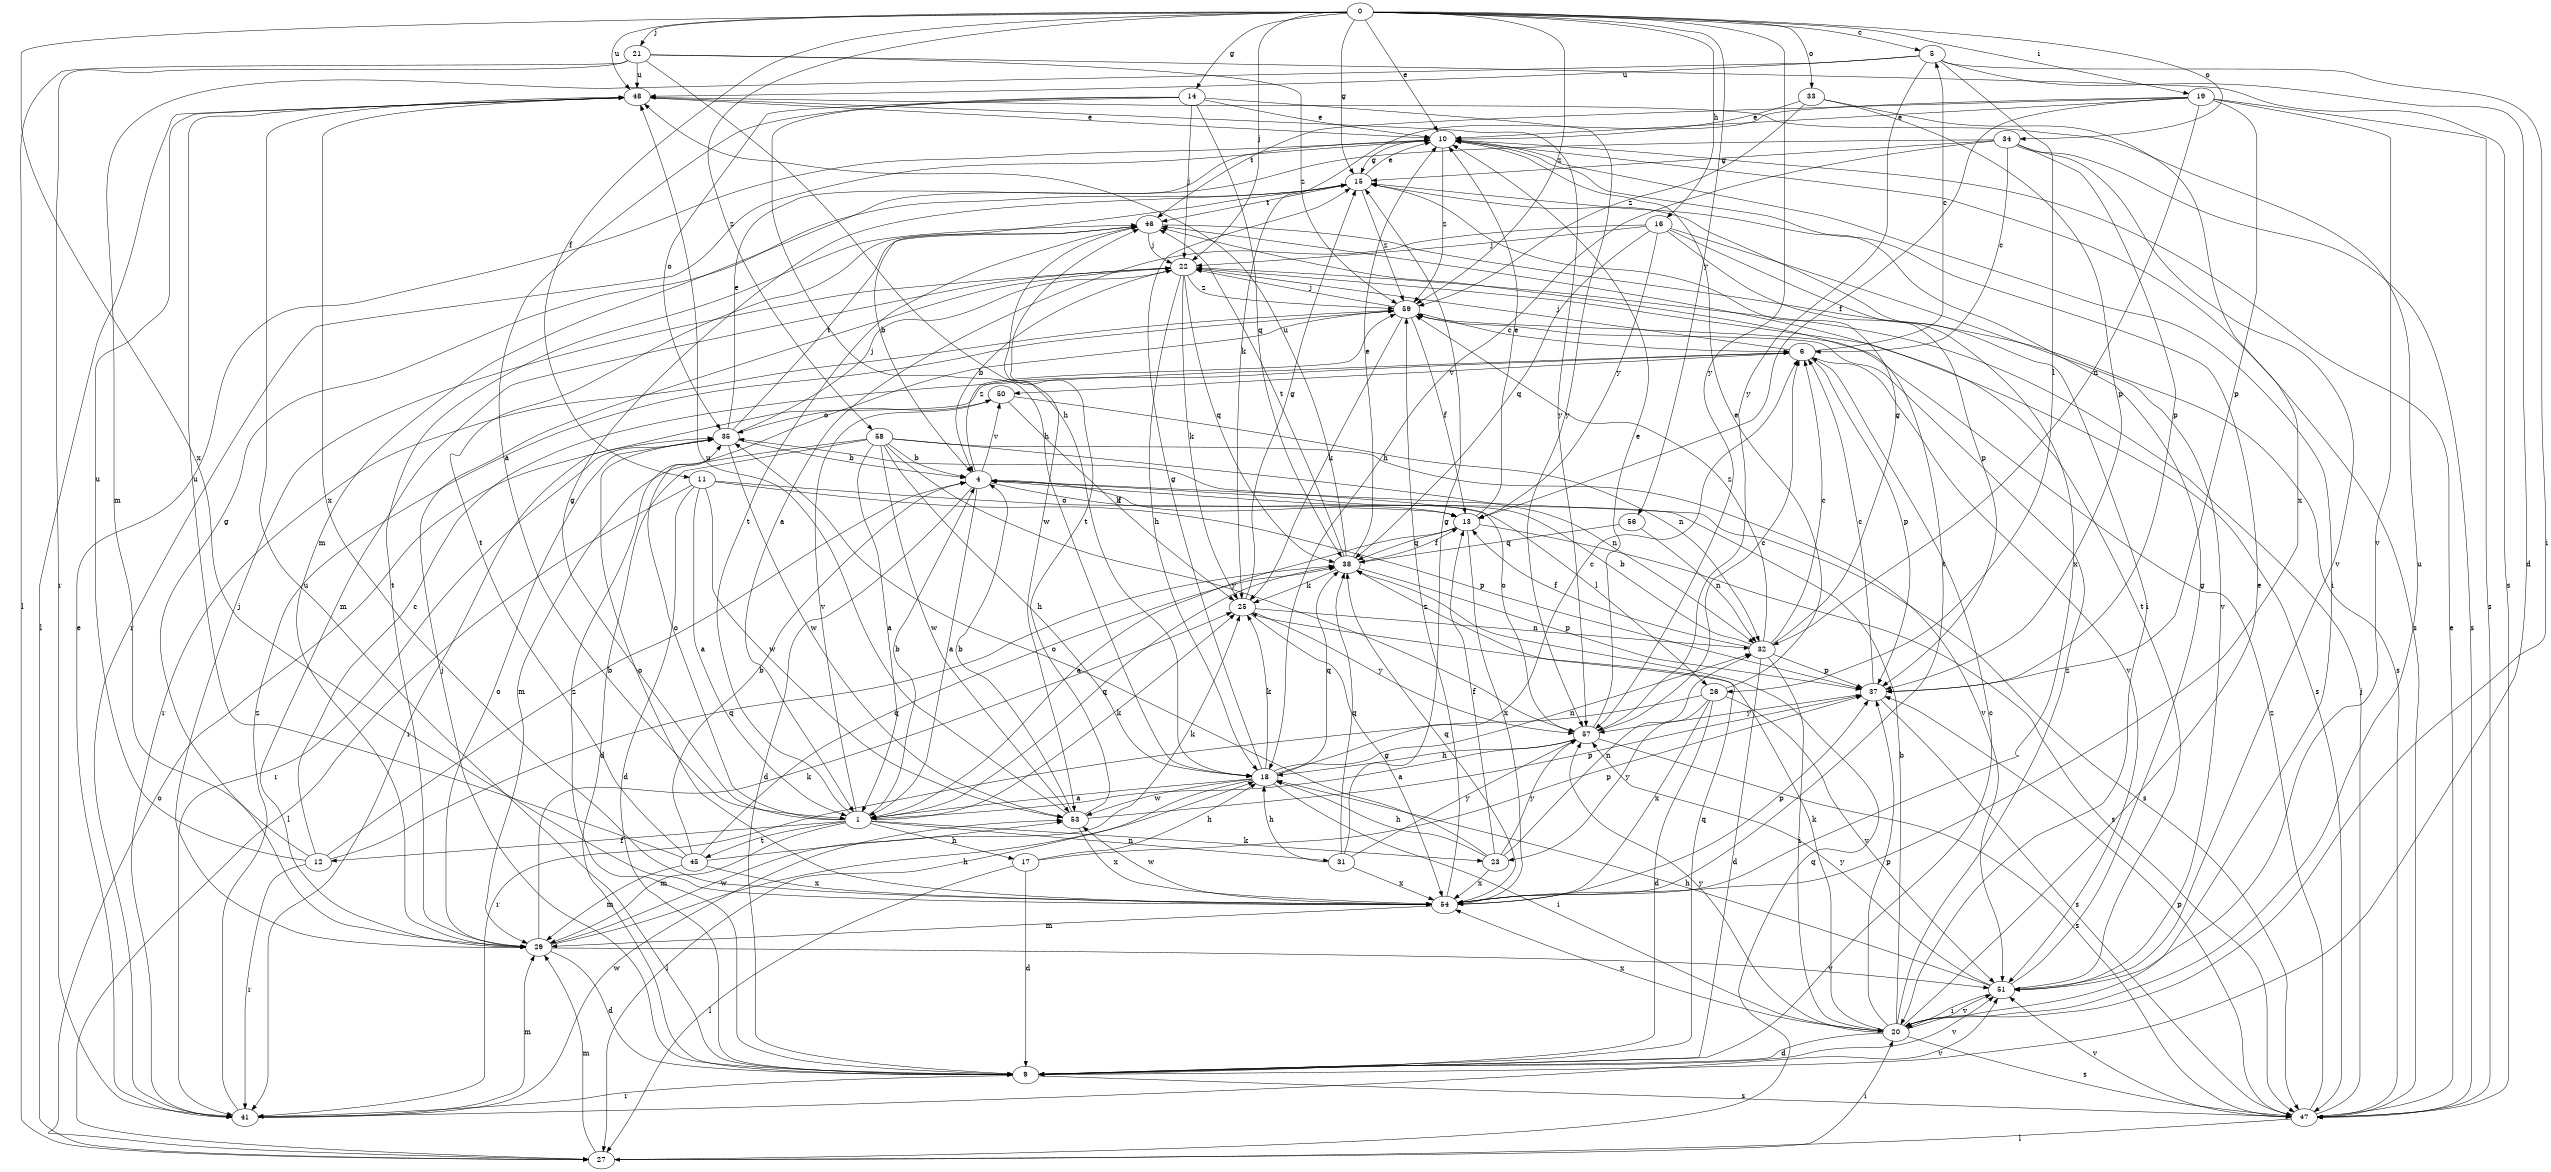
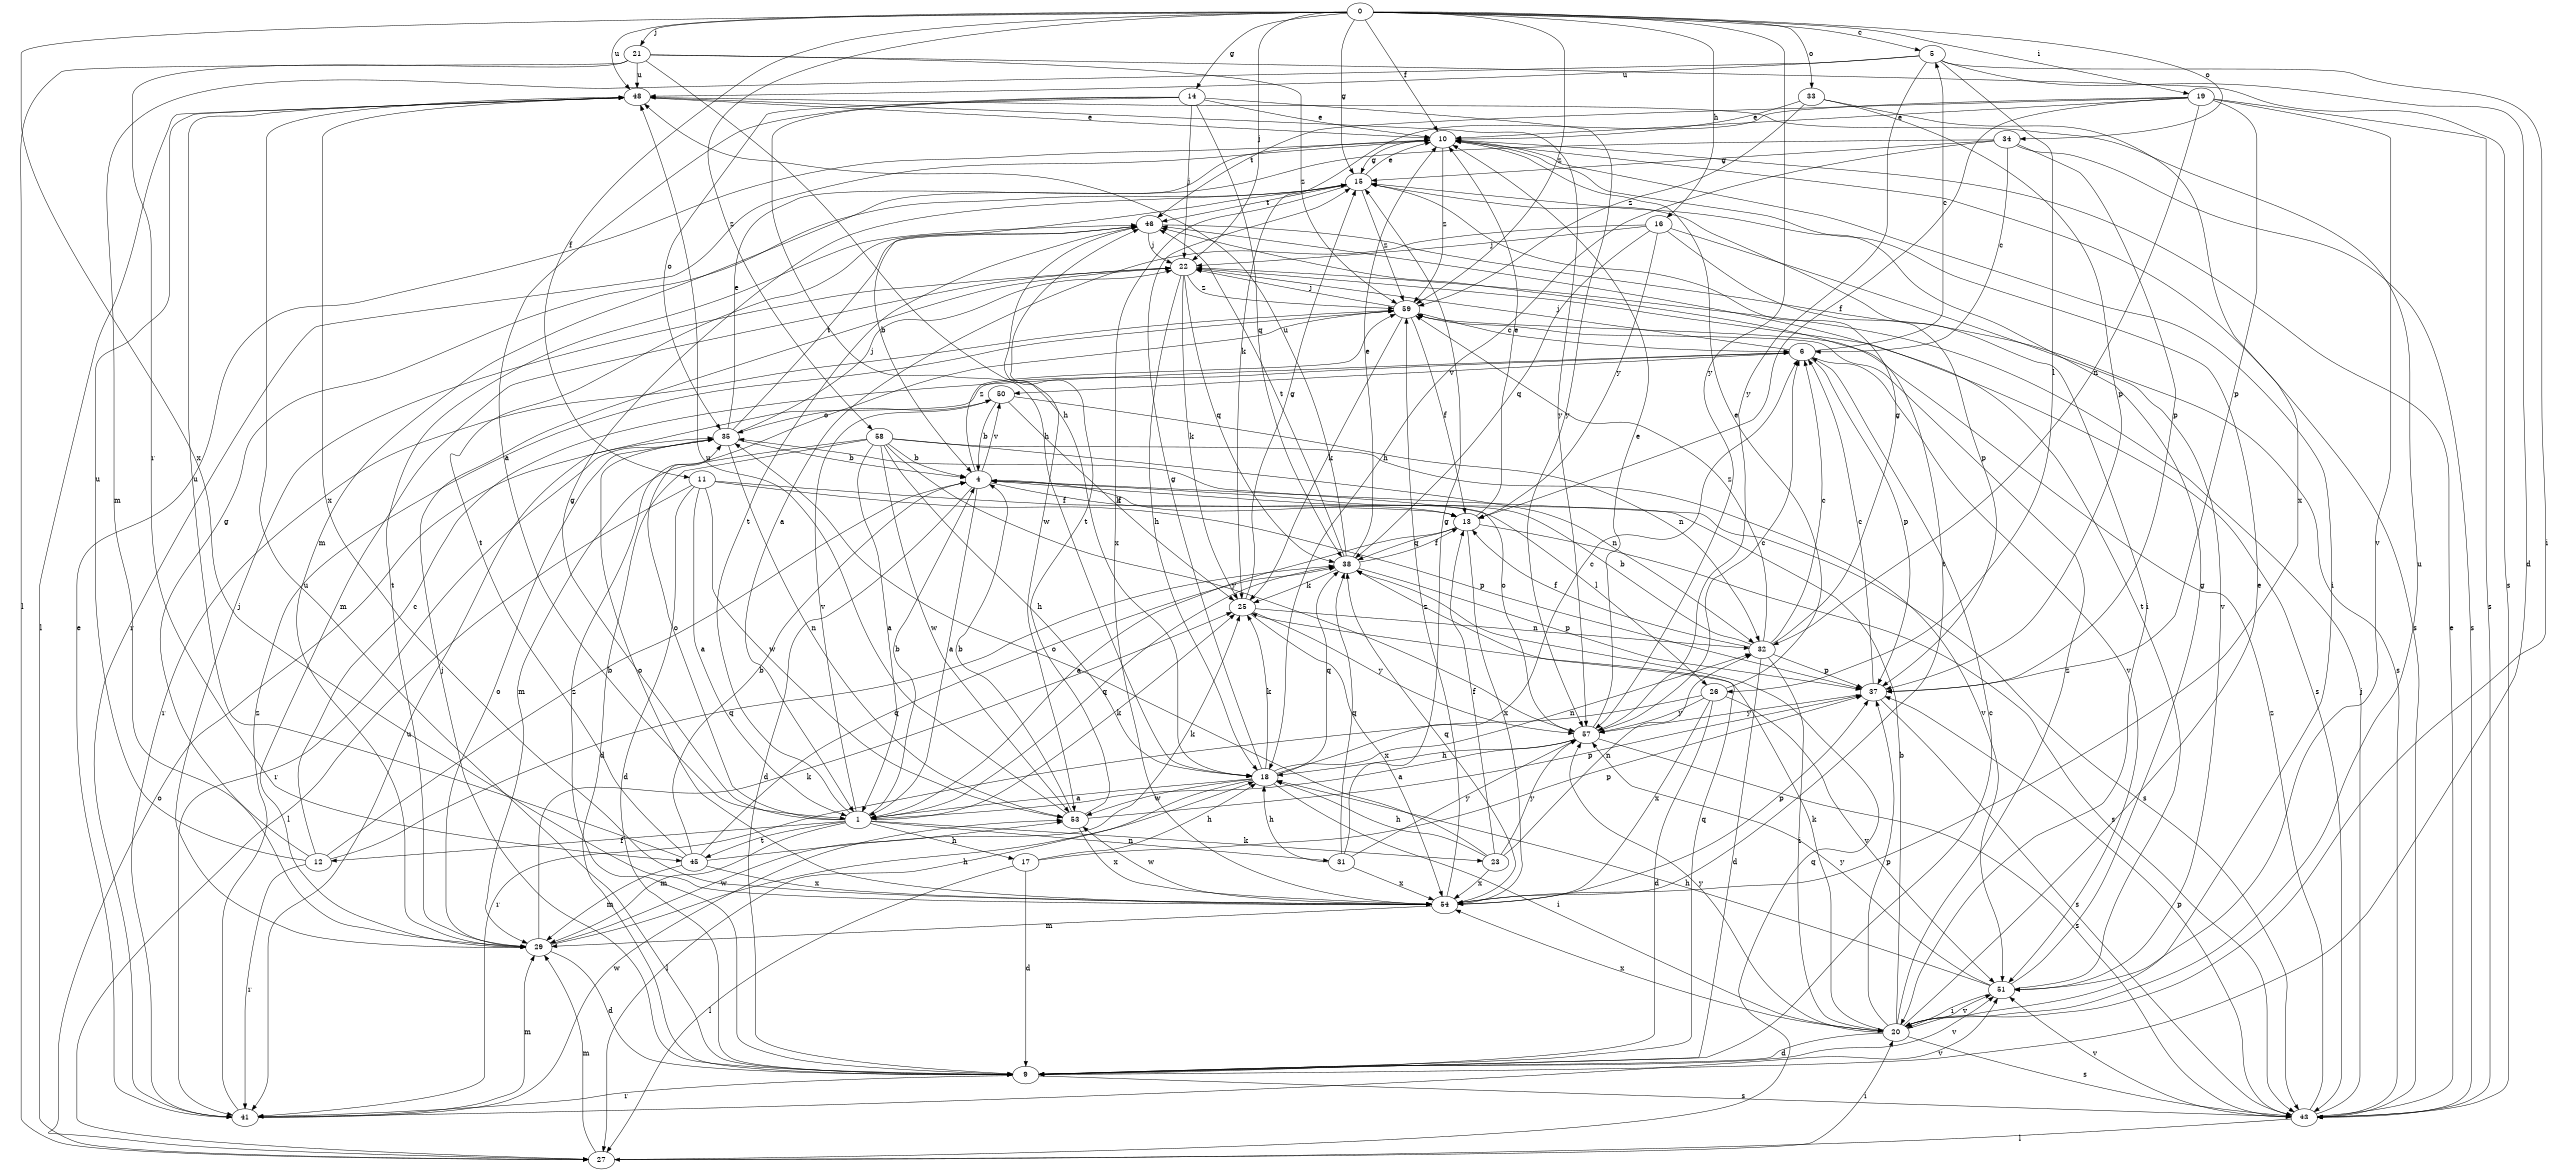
(1405, 76) -> (1405, 76)
(1022, 333) -> (982, 433)
(56, 367) -> (151, 410)
(1064, 501) -> (1064, 501)
(1632, 522) -> none
(2336, 553) -> none
(814, 628) -> (814, 628)
(2063, 637) -> (1115, 571)
(409, 735) -> (409, 735)
(1387, 756) -> (1387, 756)
(1615, 784) -> (1656, 719)
(1268, 954) -> none
(2304, 1118) -> (2304, 1118)
